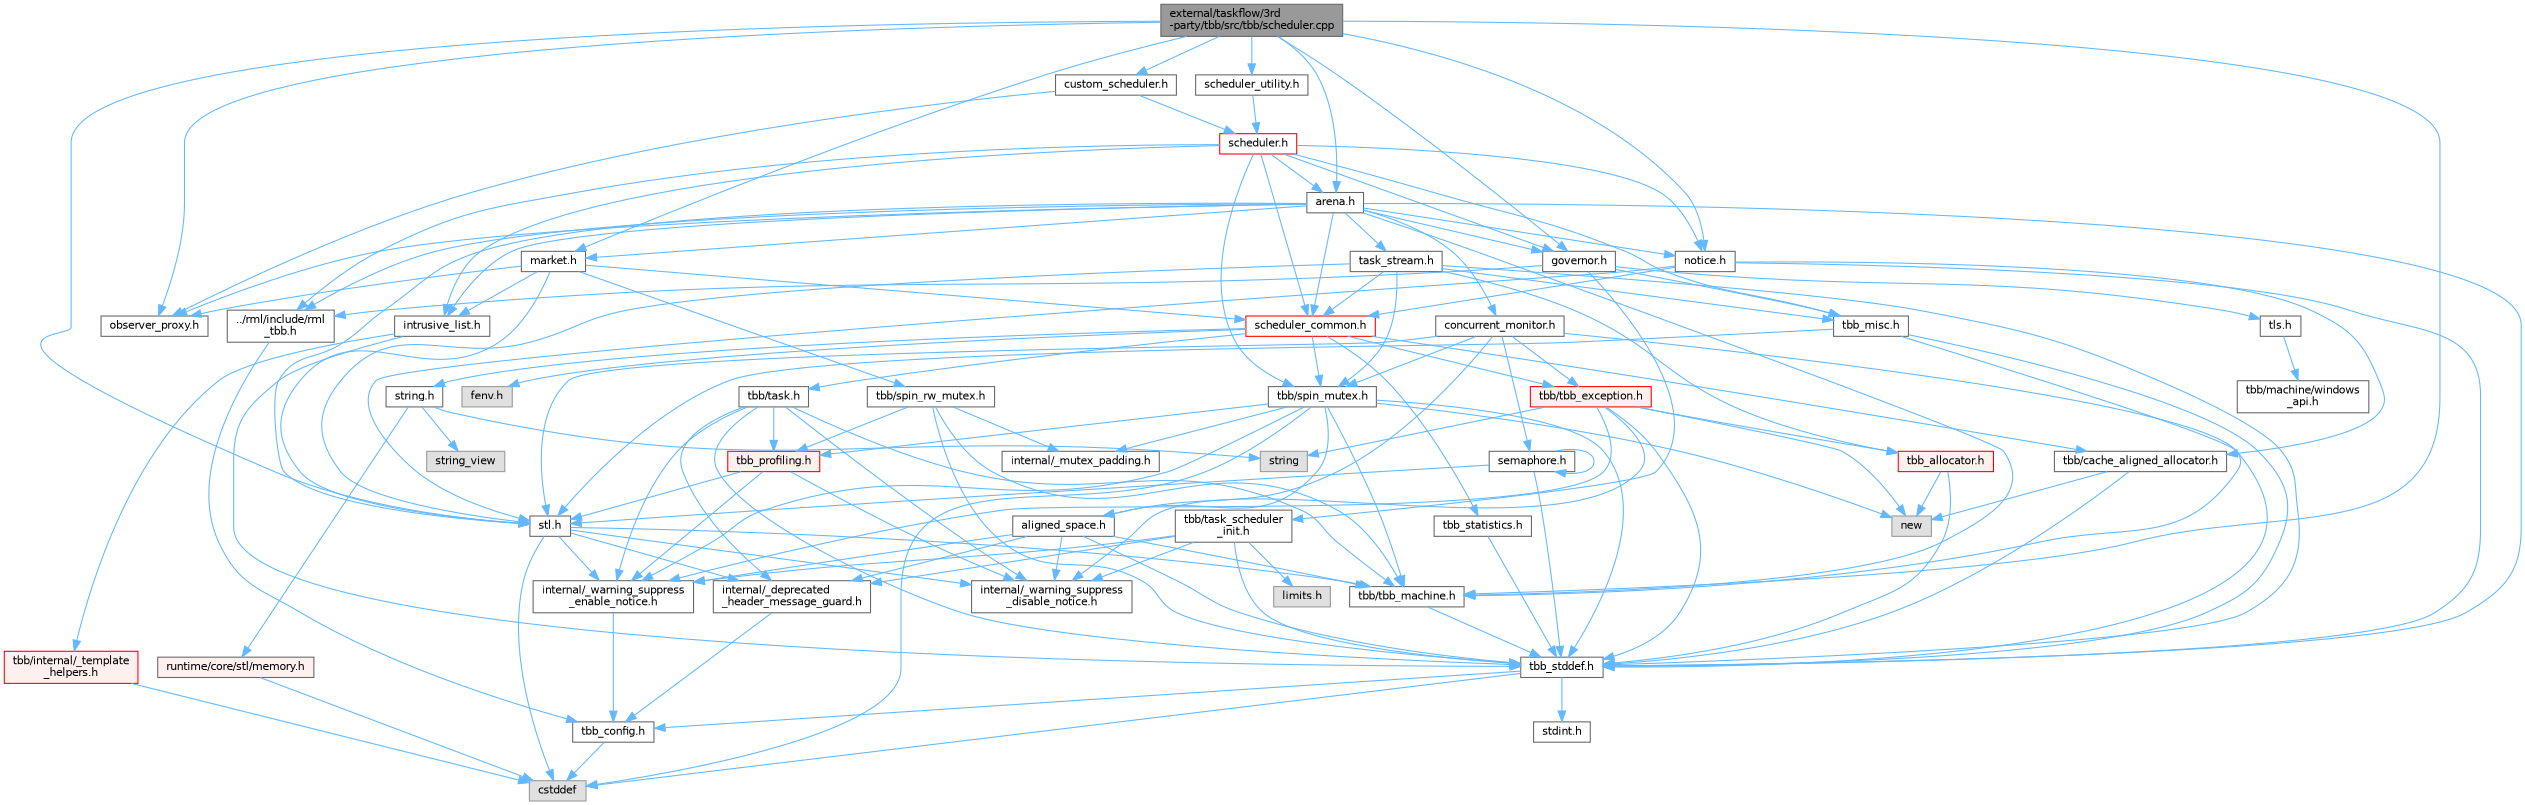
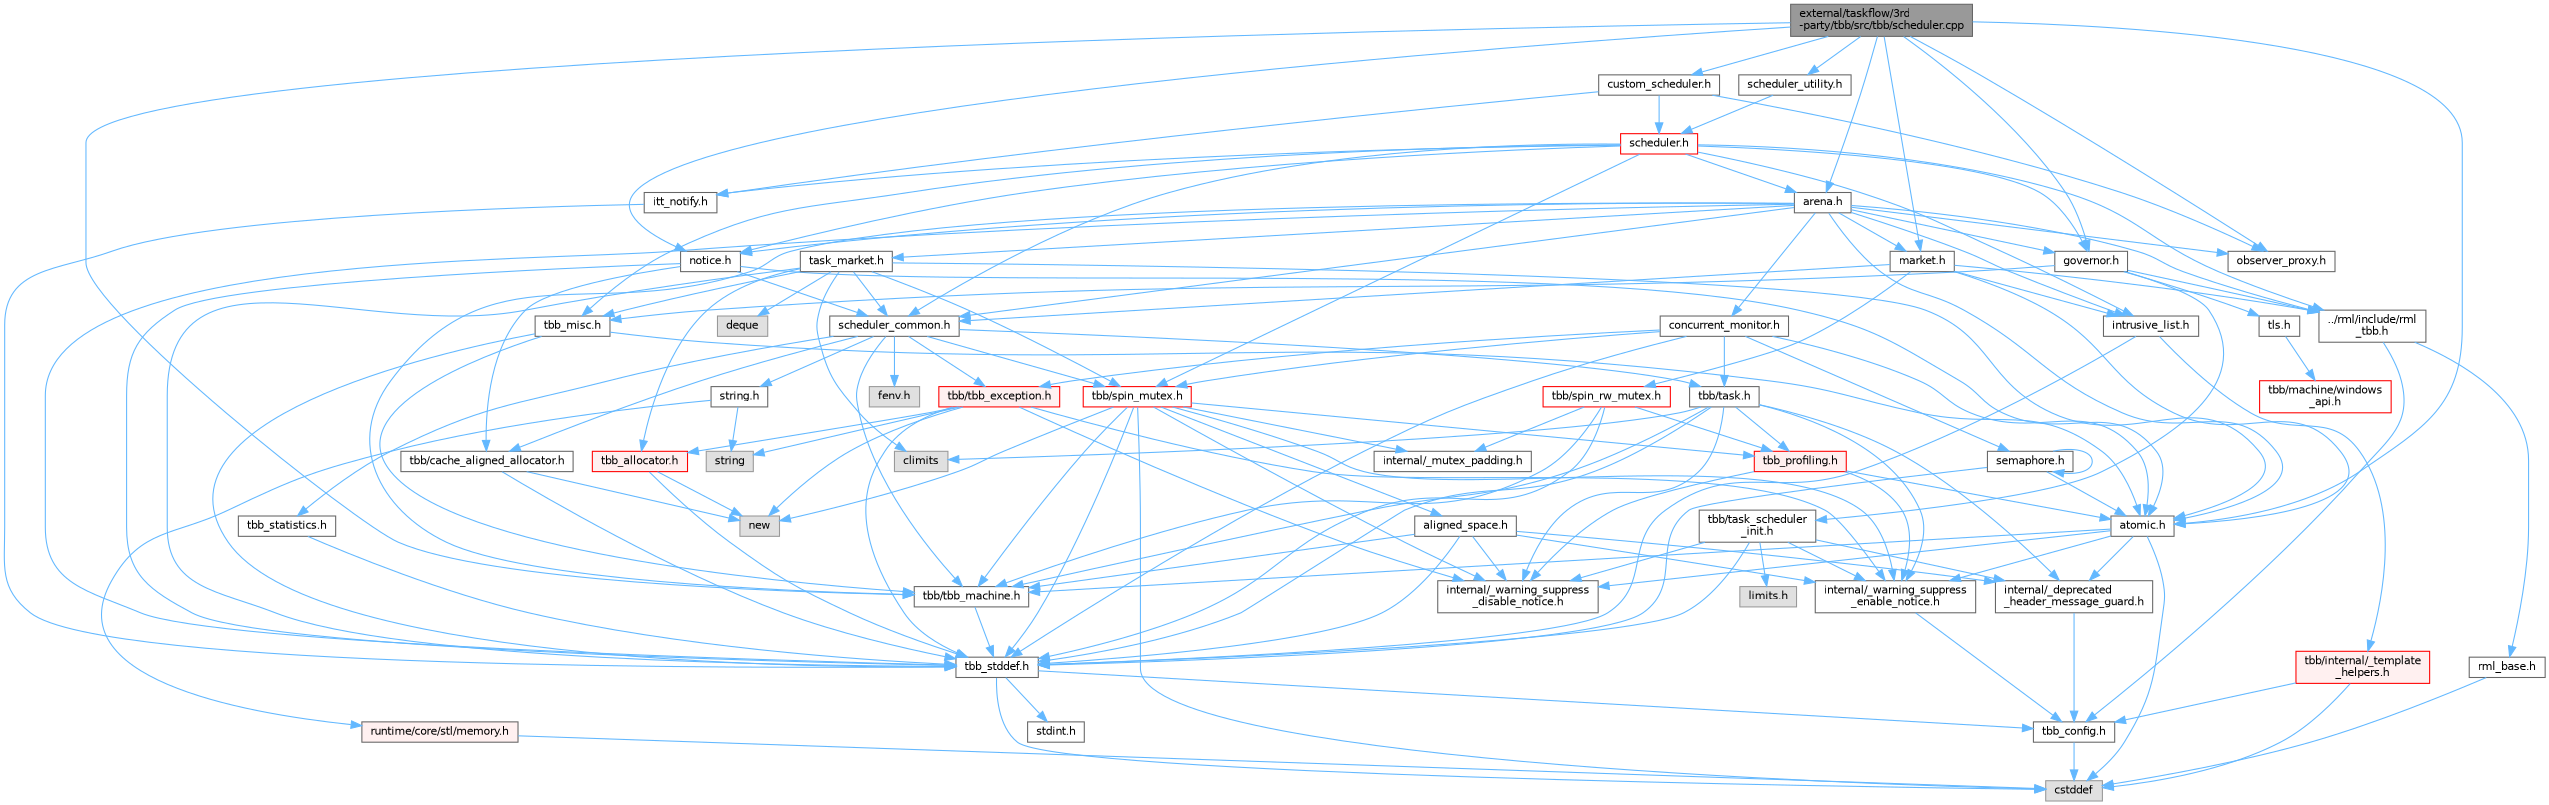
none -> (681, 203)
(1396, 261) -> (846, 261)
(369, 286) -> (2132, 284)
none -> (743, 326)
(1311, 326) -> (894, 326)
(931, 397) -> (1607, 397)
(1322, 397) -> (1137, 397)
(2303, 397) -> (2325, 397)
none -> (872, 451)
(466, 461) -> none
none -> (921, 461)
(1347, 466) -> (1724, 356)
none -> (1313, 494)
(550, 526) -> (2143, 526)
none -> (2507, 667)
none -> (2211, 701)
